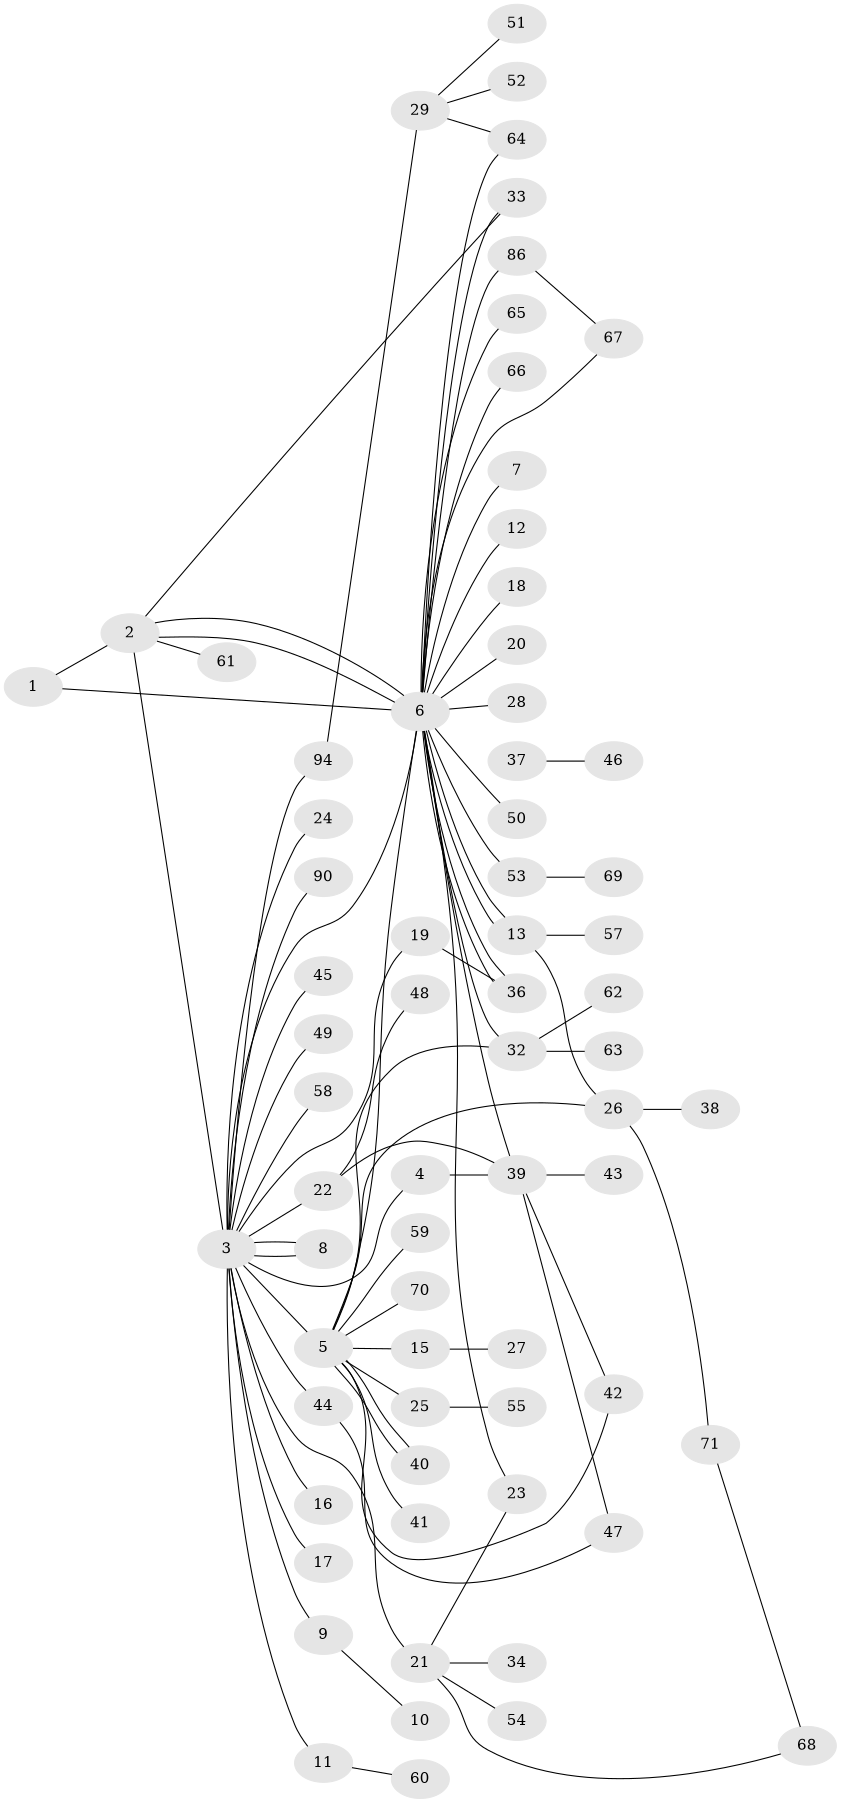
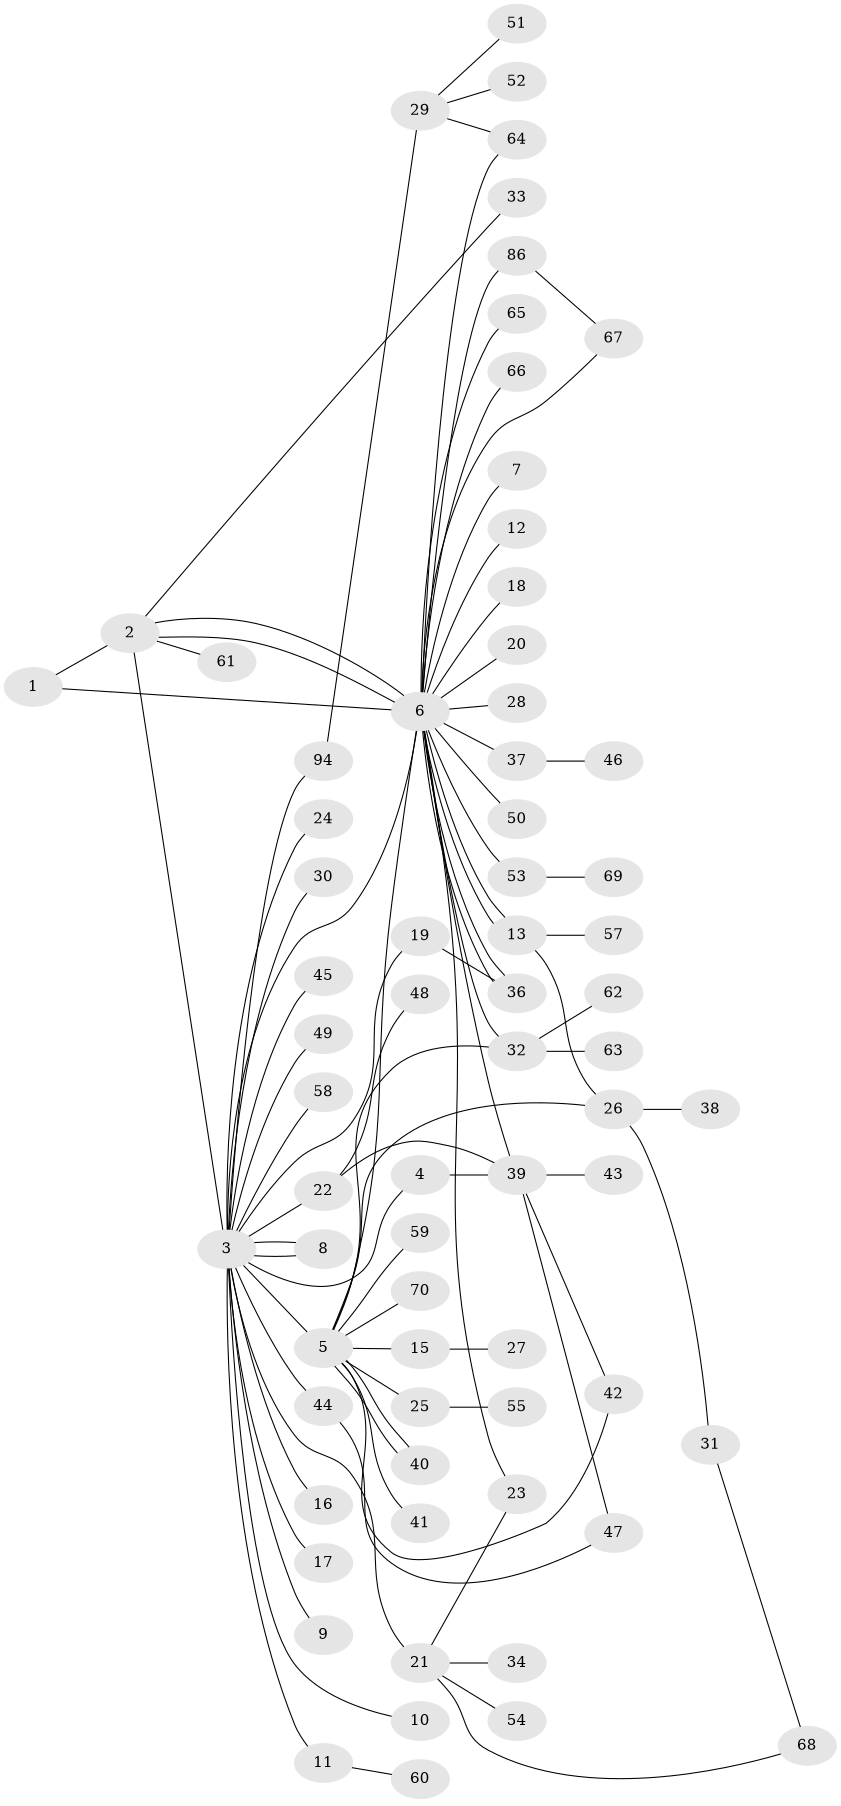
(453, 376) -> (469, 736)
(324, 877) -> (324, 877)
(711, 1445) -> (711, 1445)
(372, 1678) -> (253, 1526)
